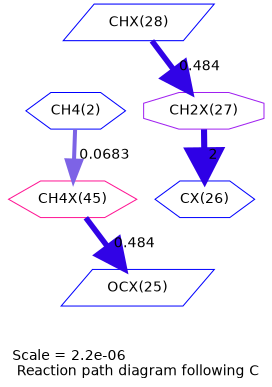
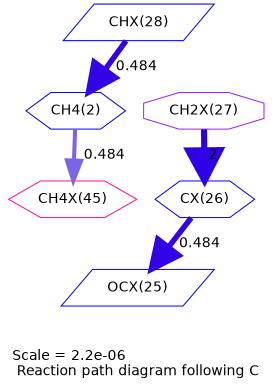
(163, 55) -> (116, 55)
(103, 155) -> (103, 155)
(97, 232) -> (180, 232)
